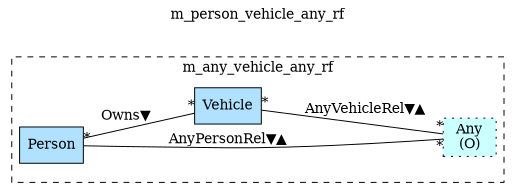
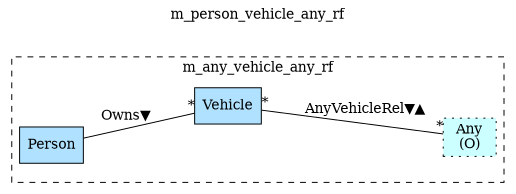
(263, 148) -> none
